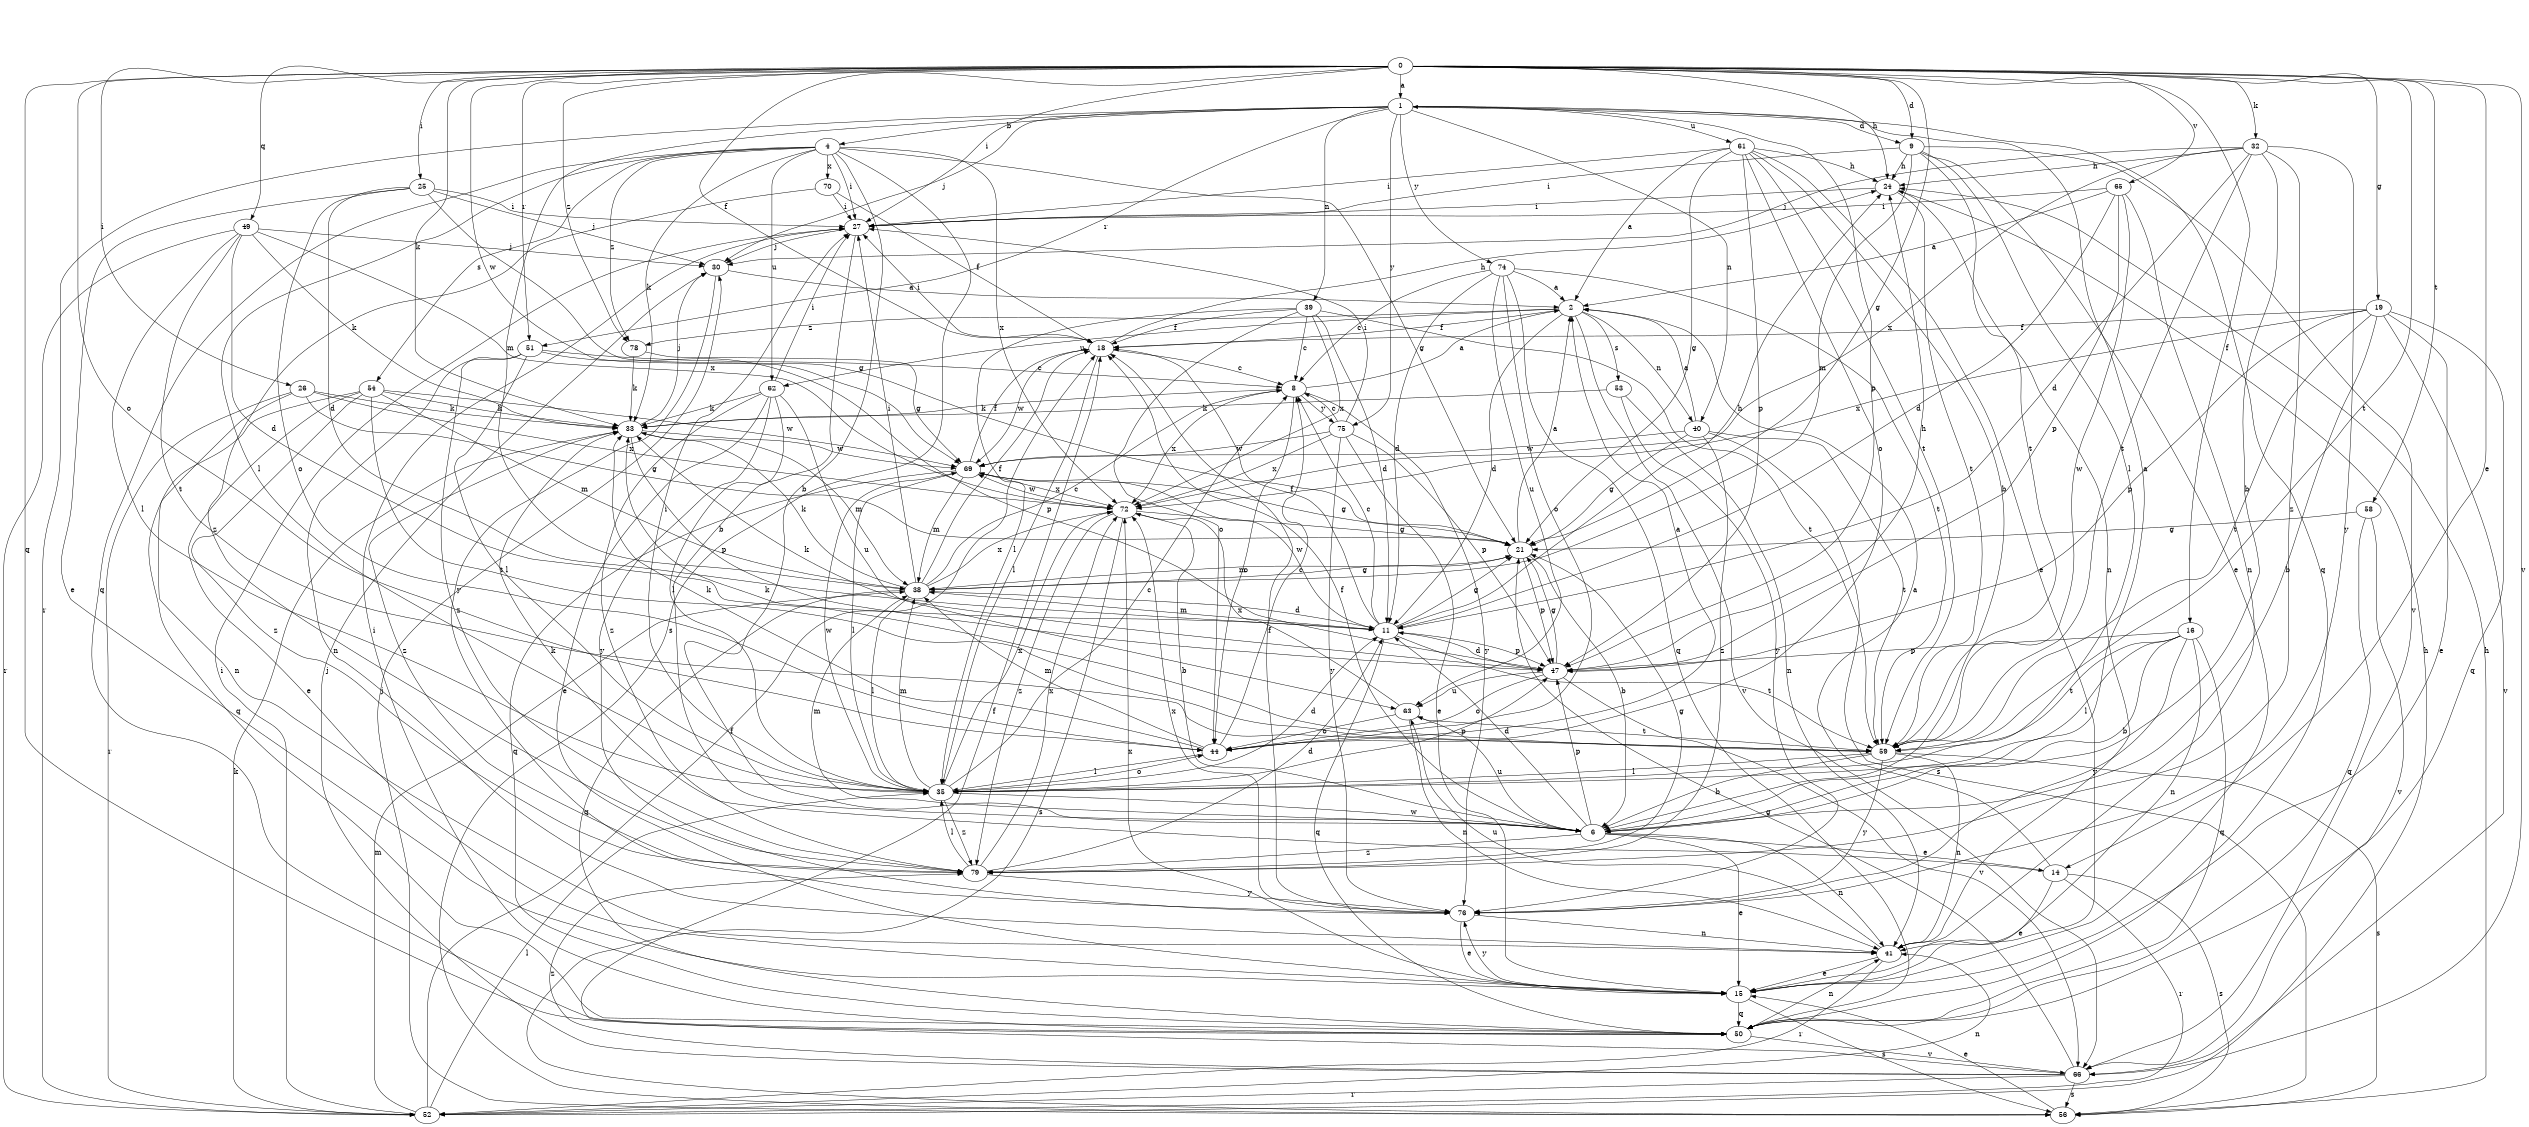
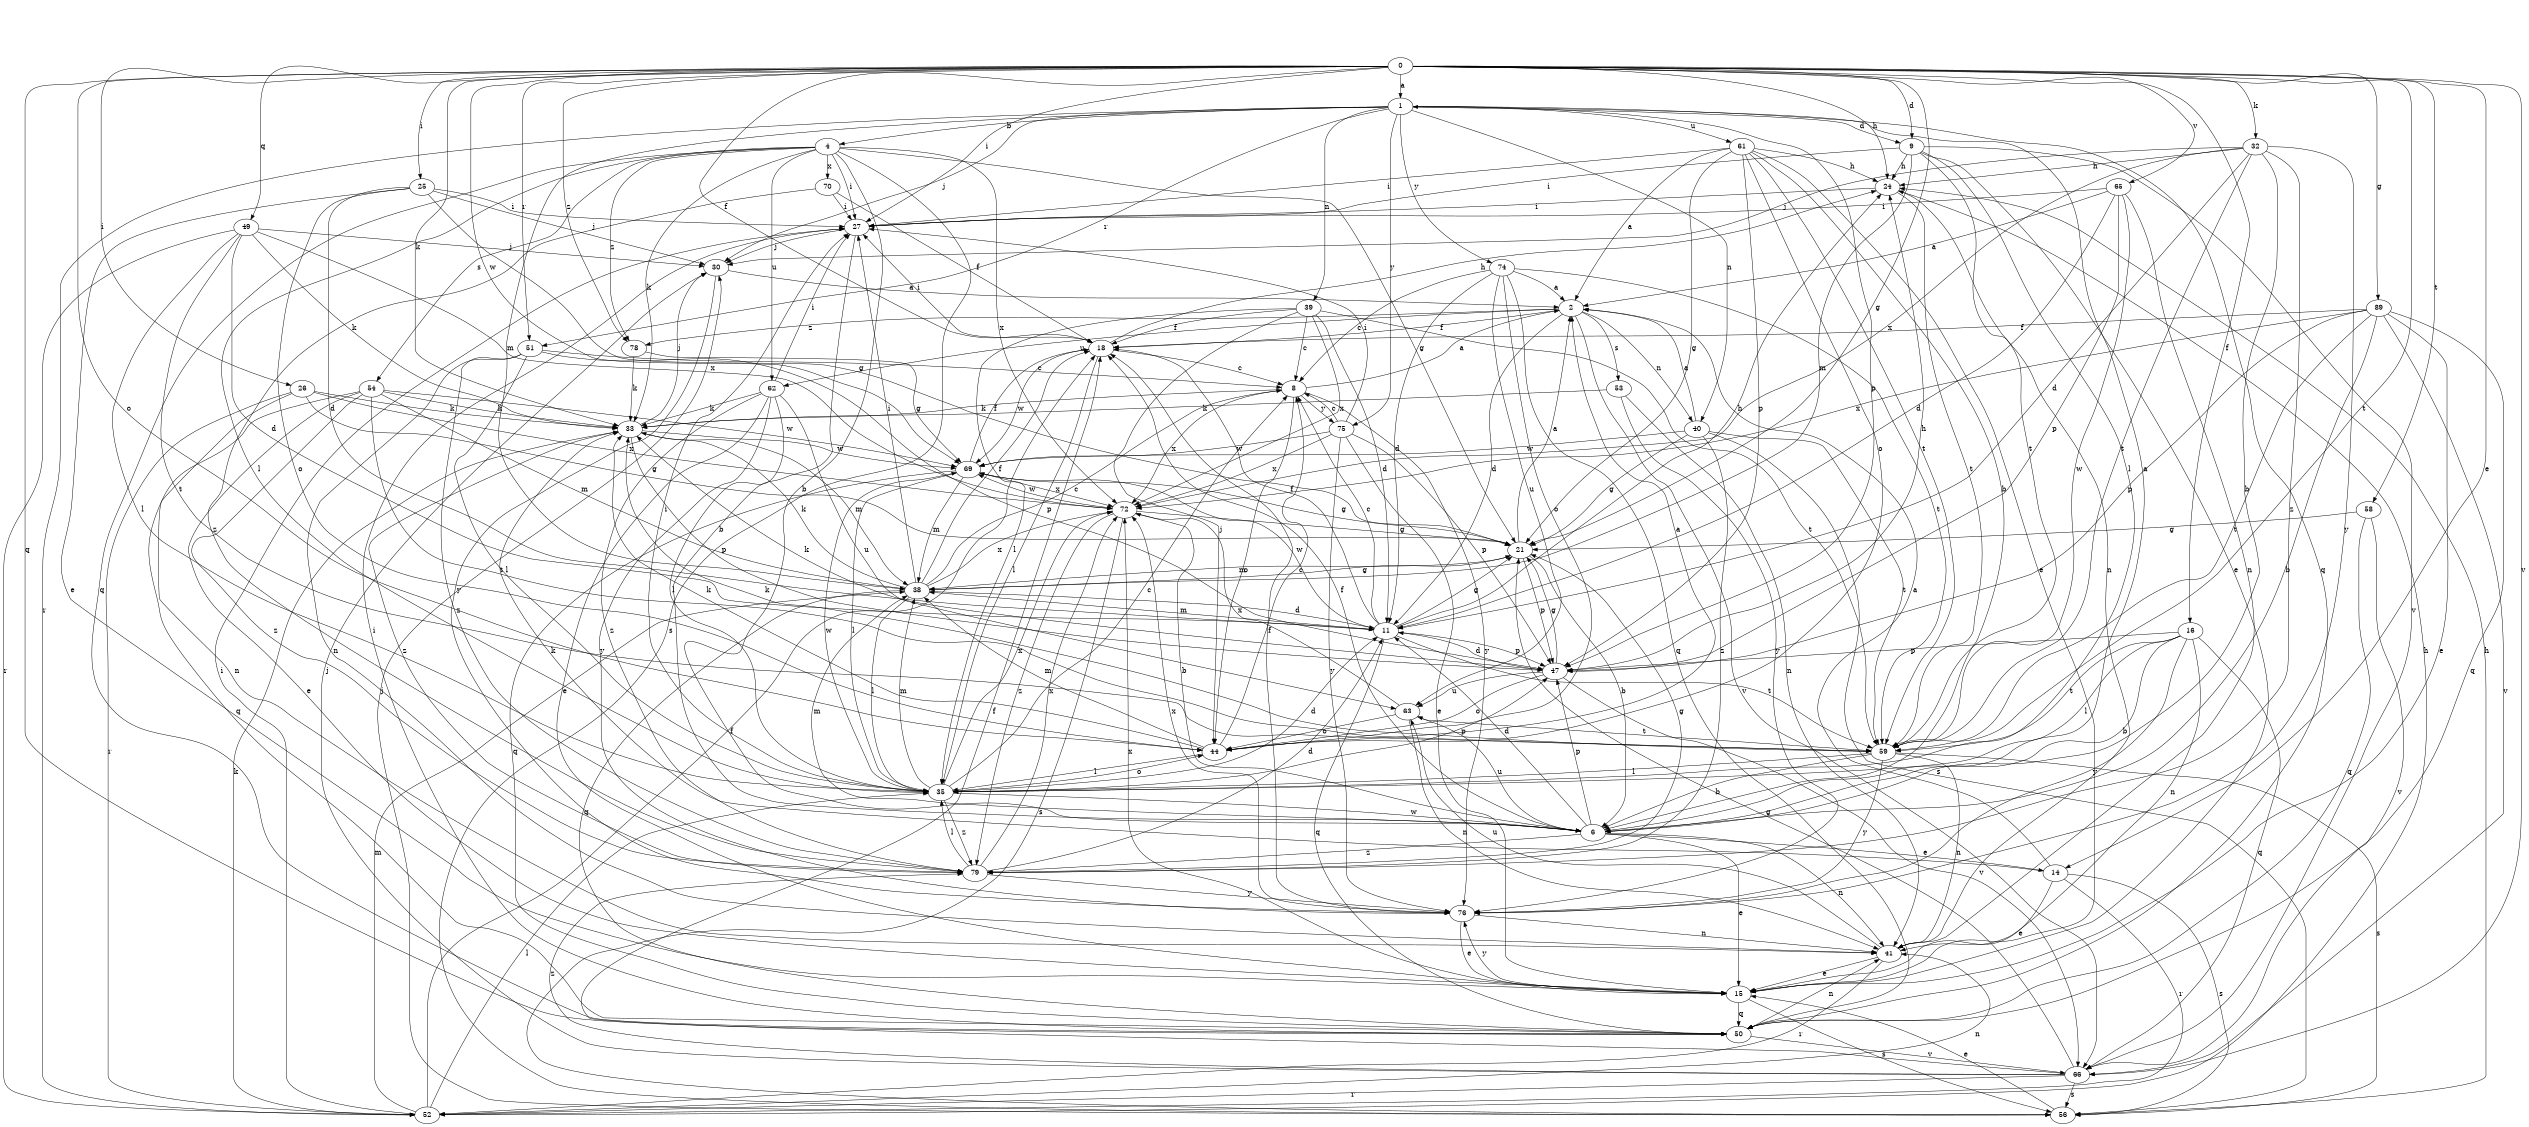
(2379, 308) -> (2379, 308)
(1221, 530) -> (1221, 530)
(2114, 958) -> (2252, 870)
